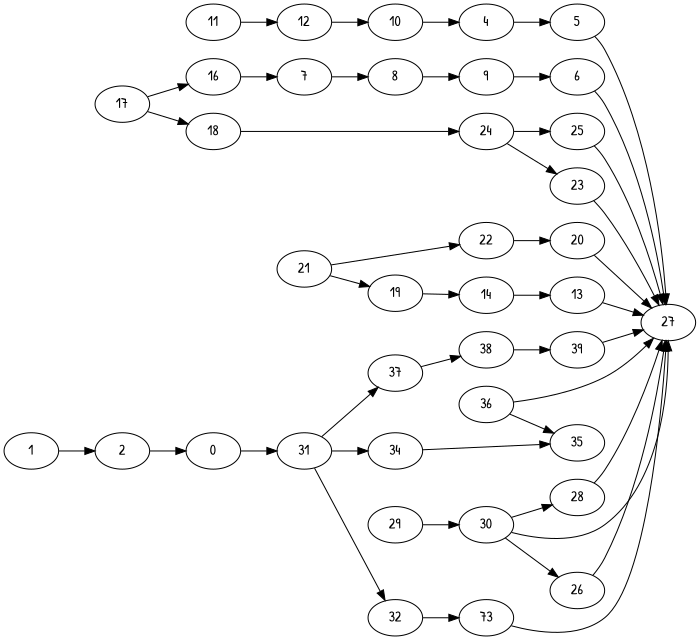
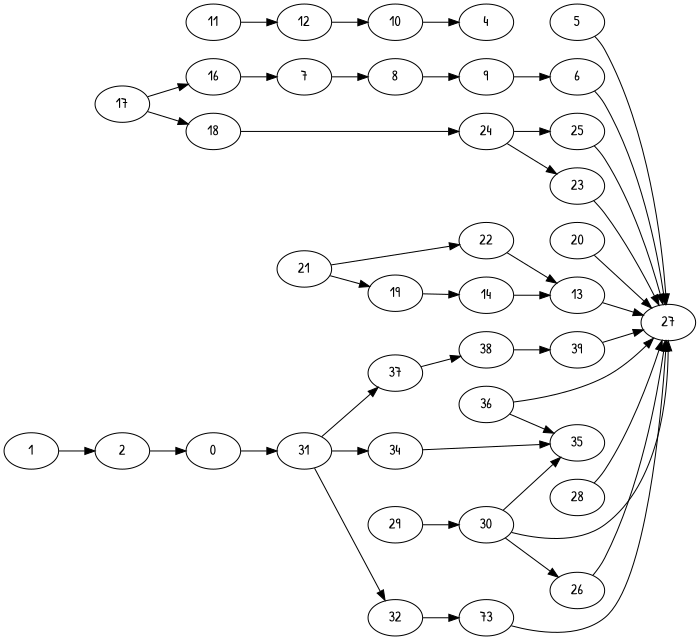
(527, 22) -> none
(527, 241) -> (527, 265)
(527, 513) -> (528, 487)
